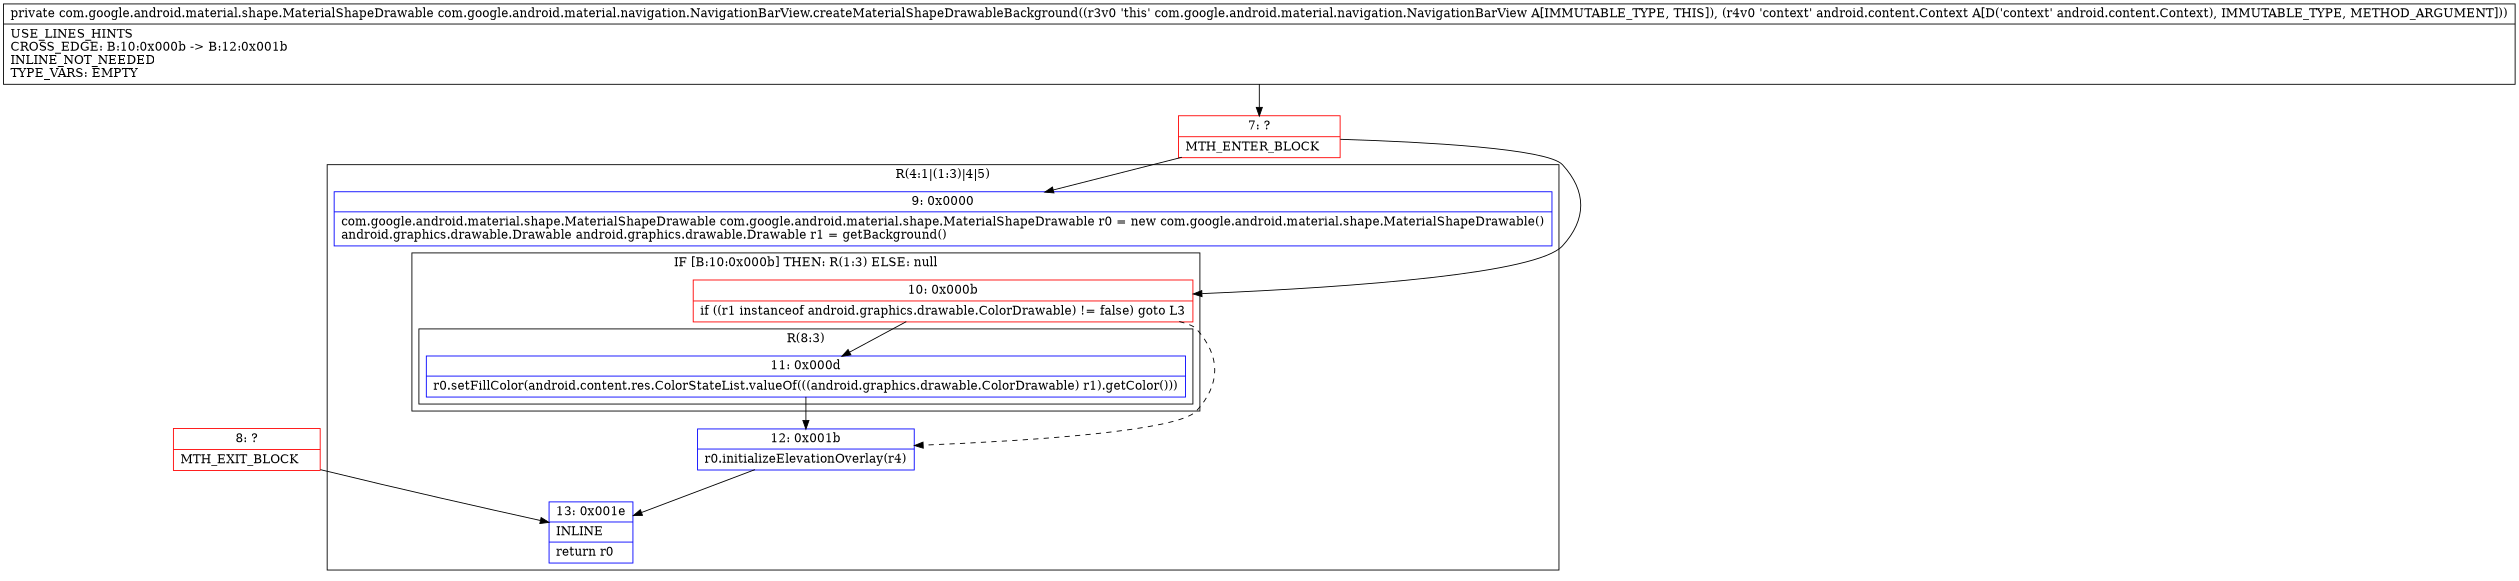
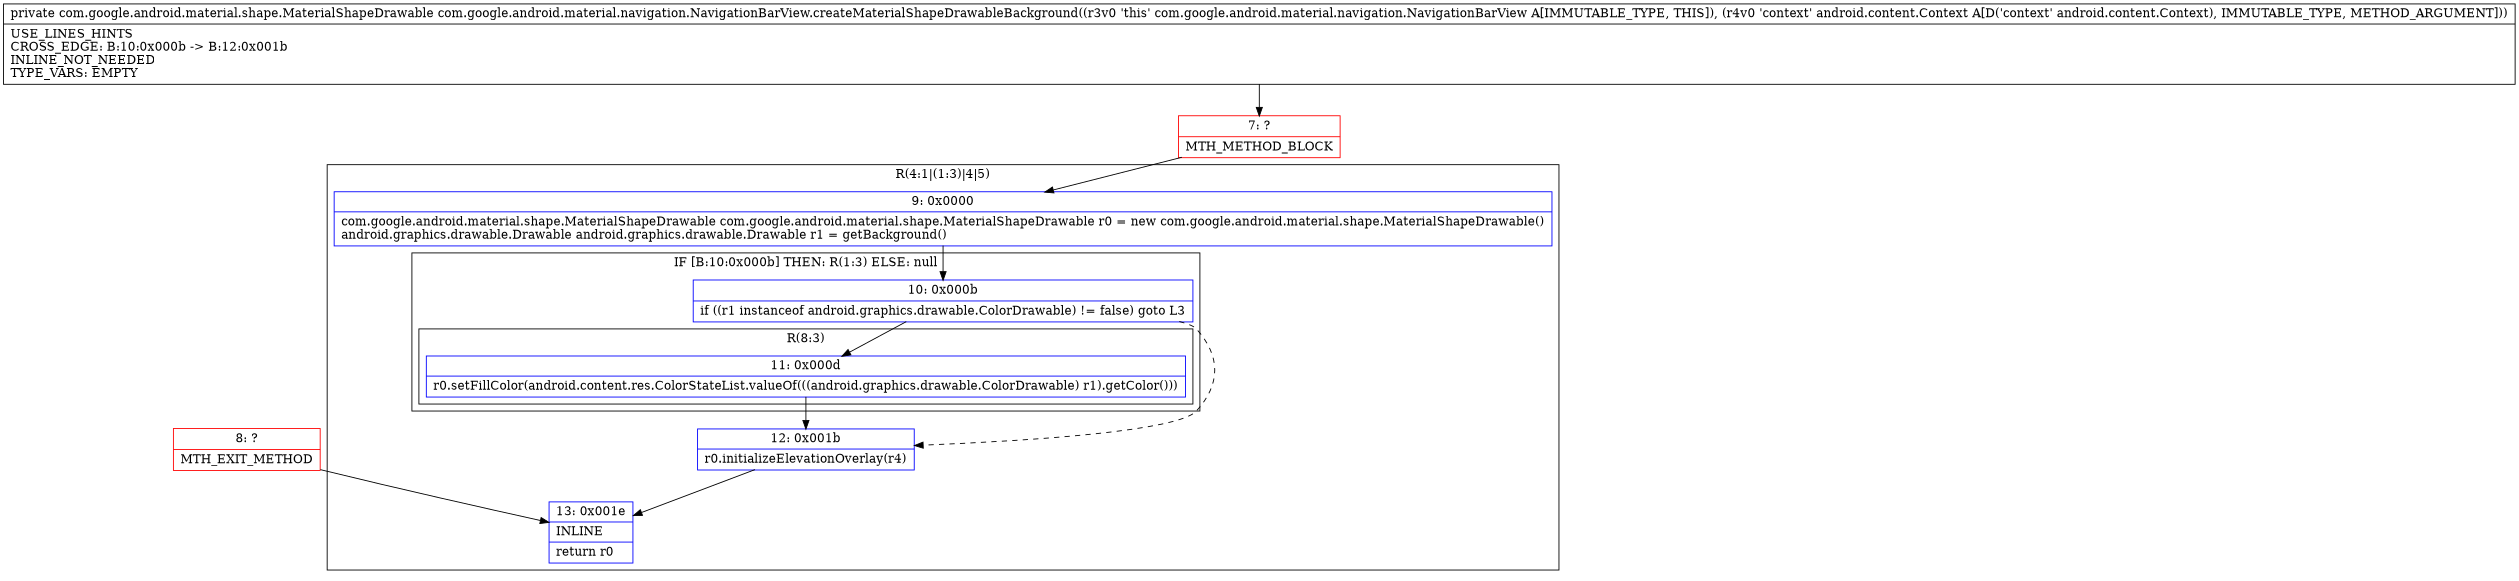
(1253, 147) -> (1259, 147)
(1540, 257) -> (943, 259)
(943, 301) -> (943, 301)
(240, 460) -> (247, 460)
